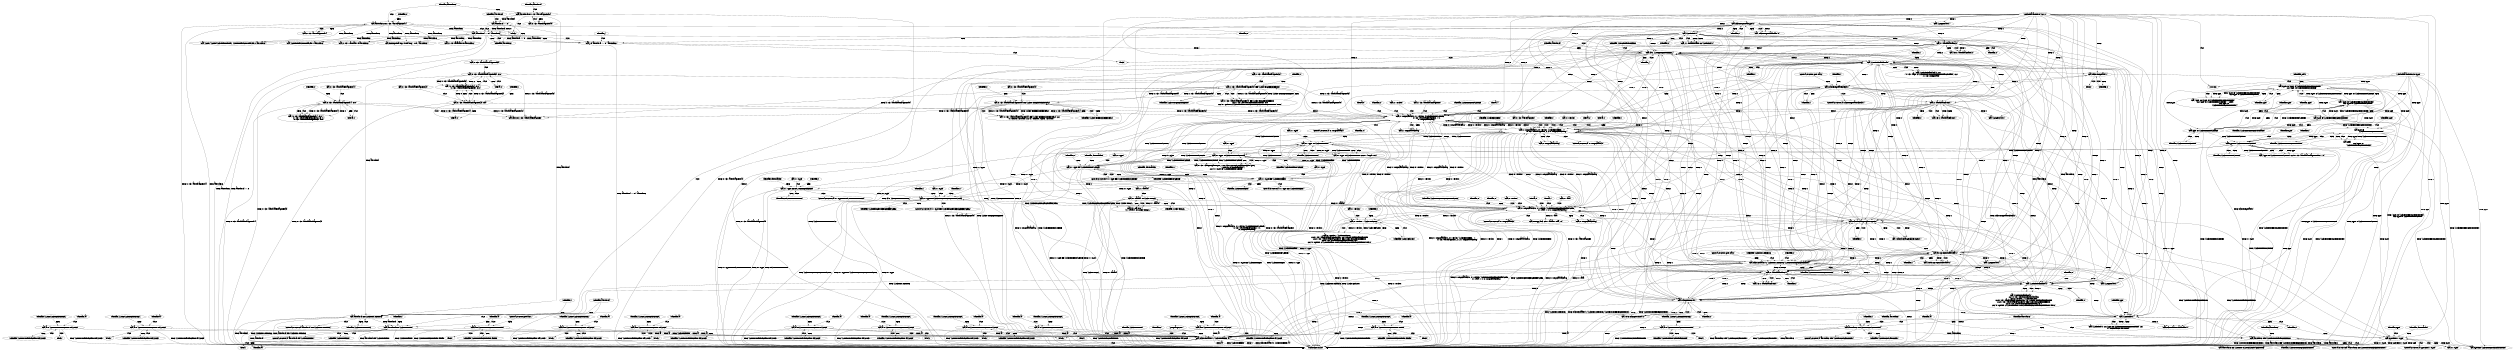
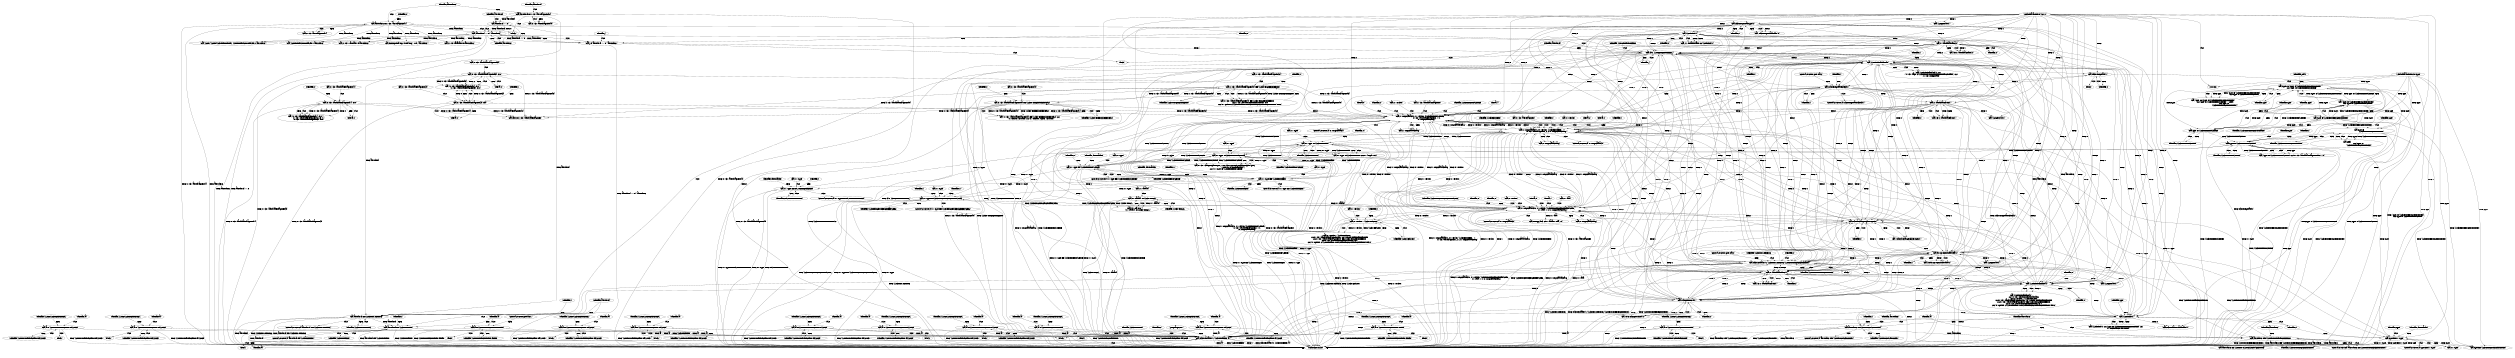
none -> (1943, 39)
(867, 194) -> none
